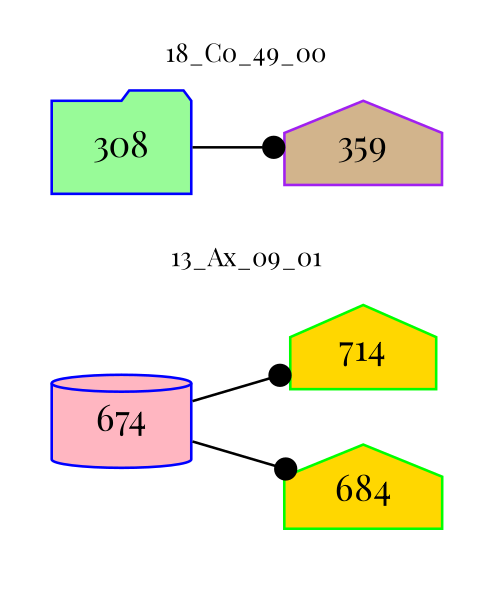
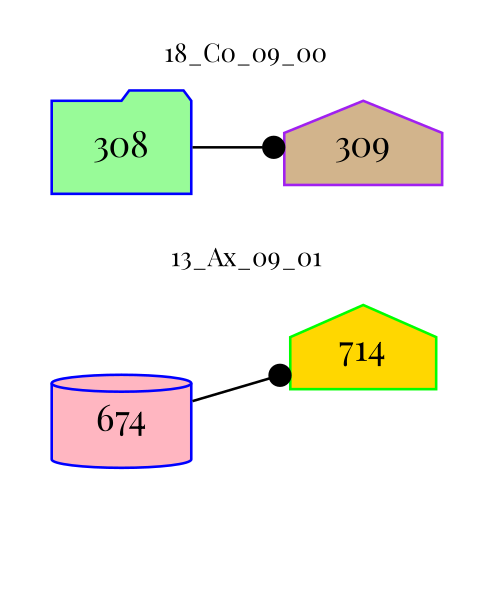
(247, 56) -> (247, 56)
(363, 147) -> (363, 147)
(363, 491) -> none
